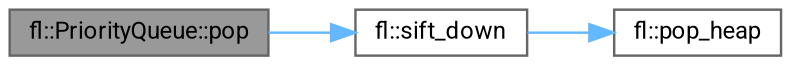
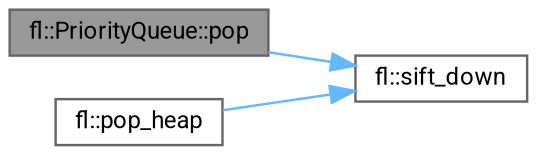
(558, 33) -> (277, 102)
